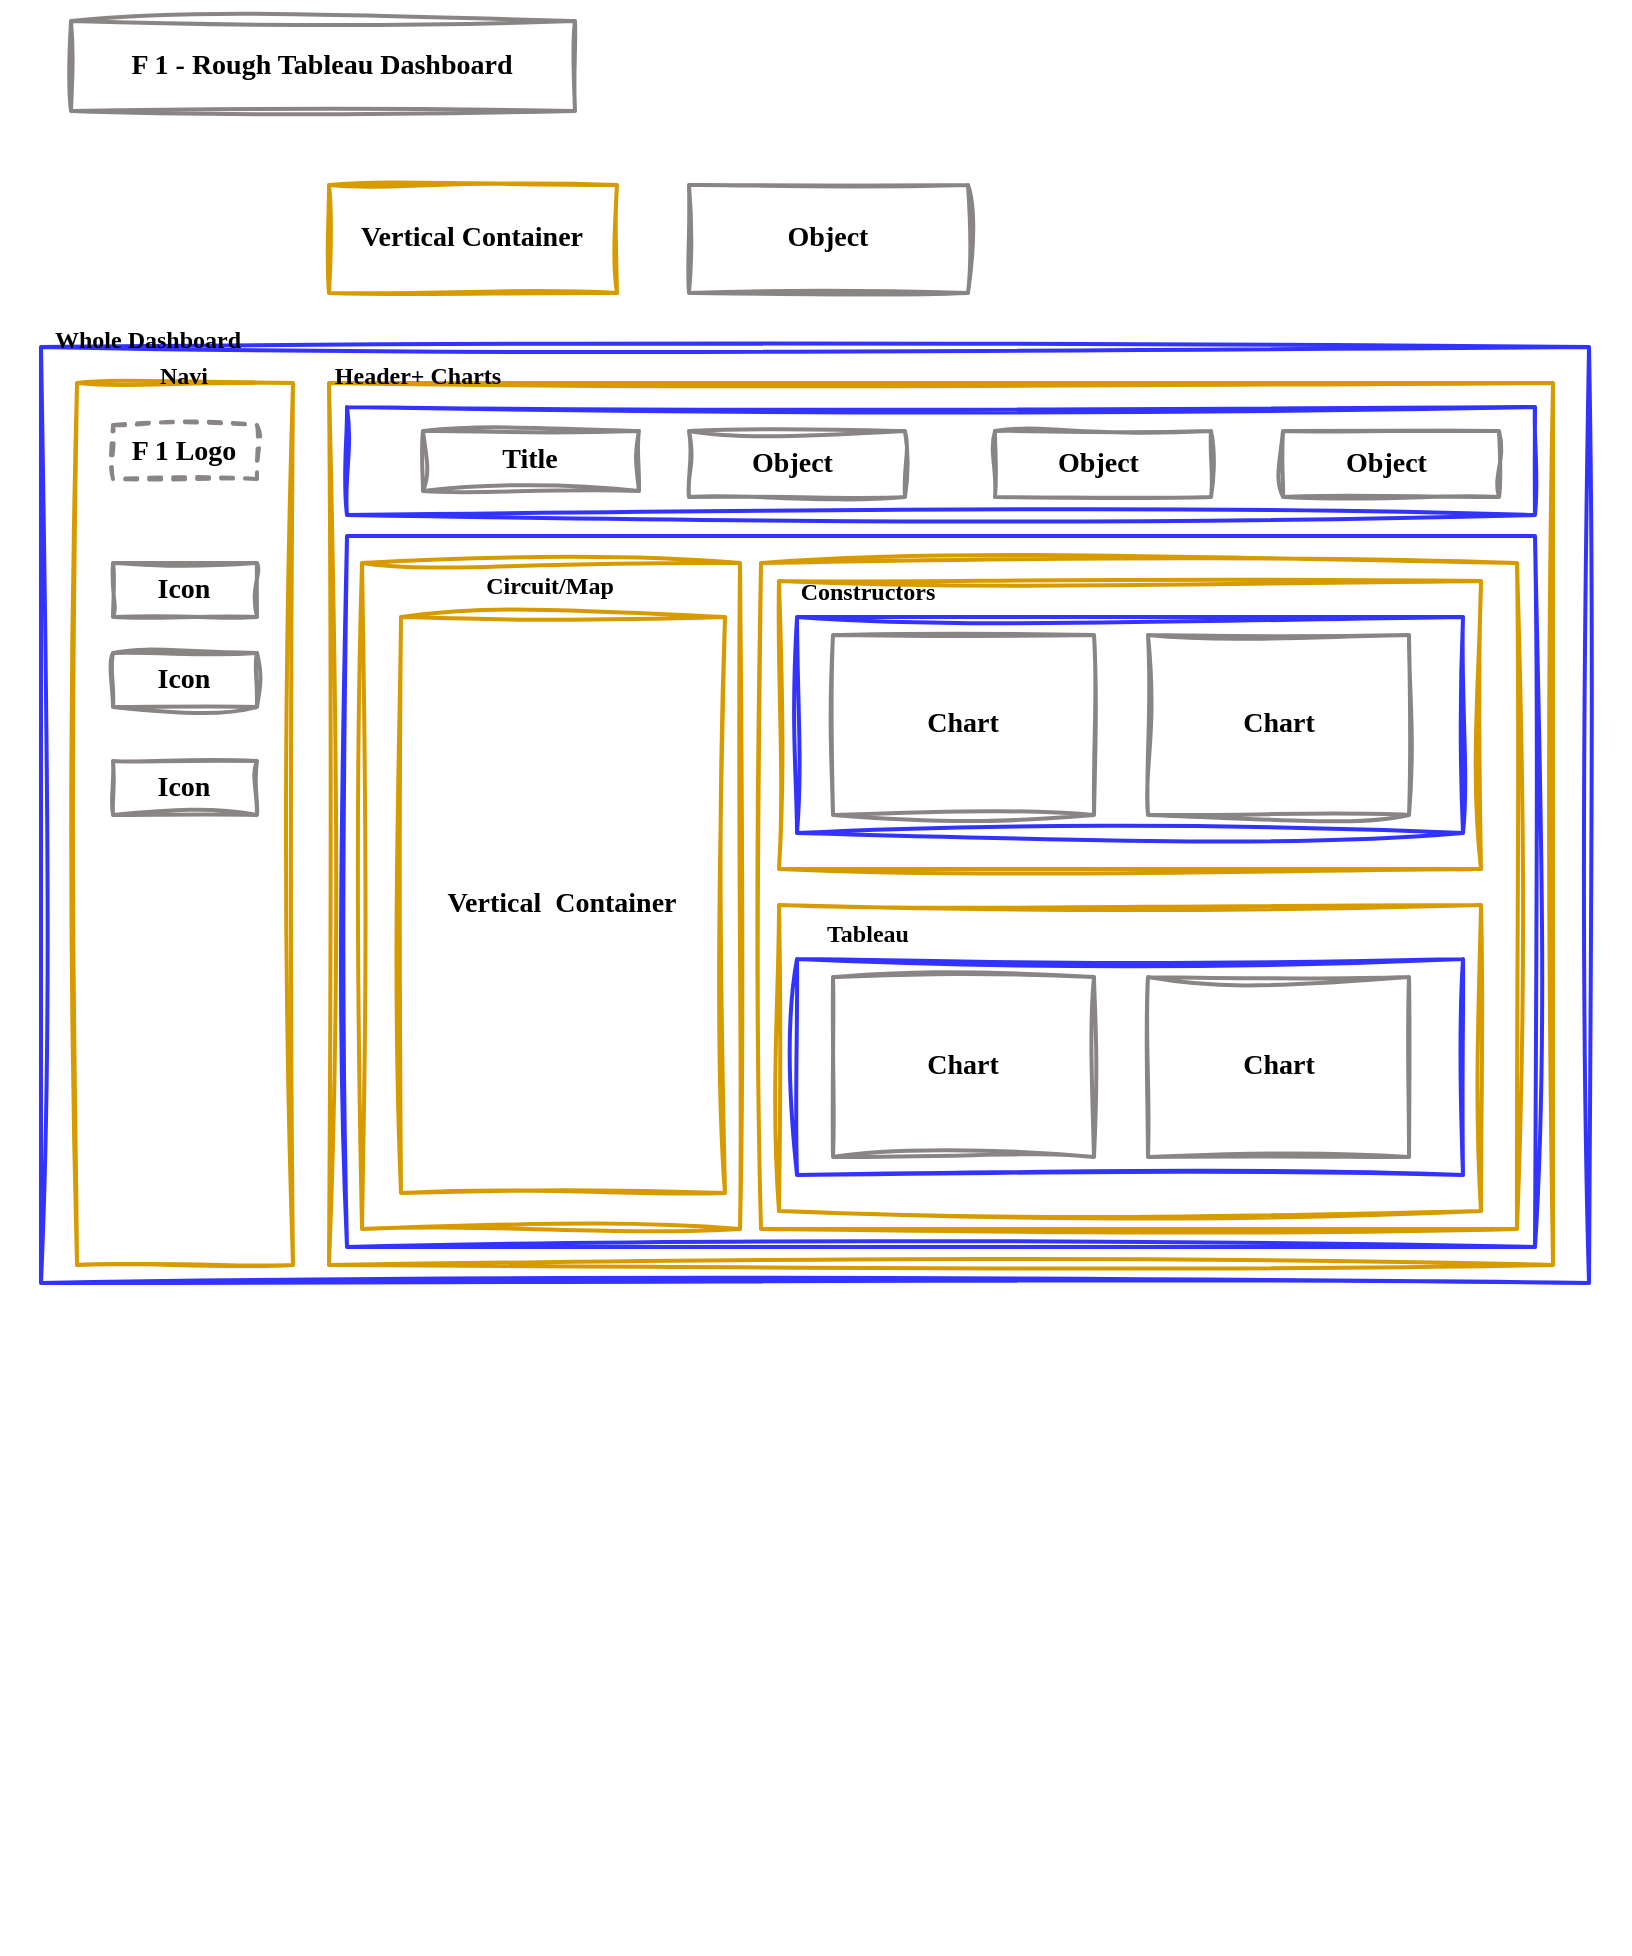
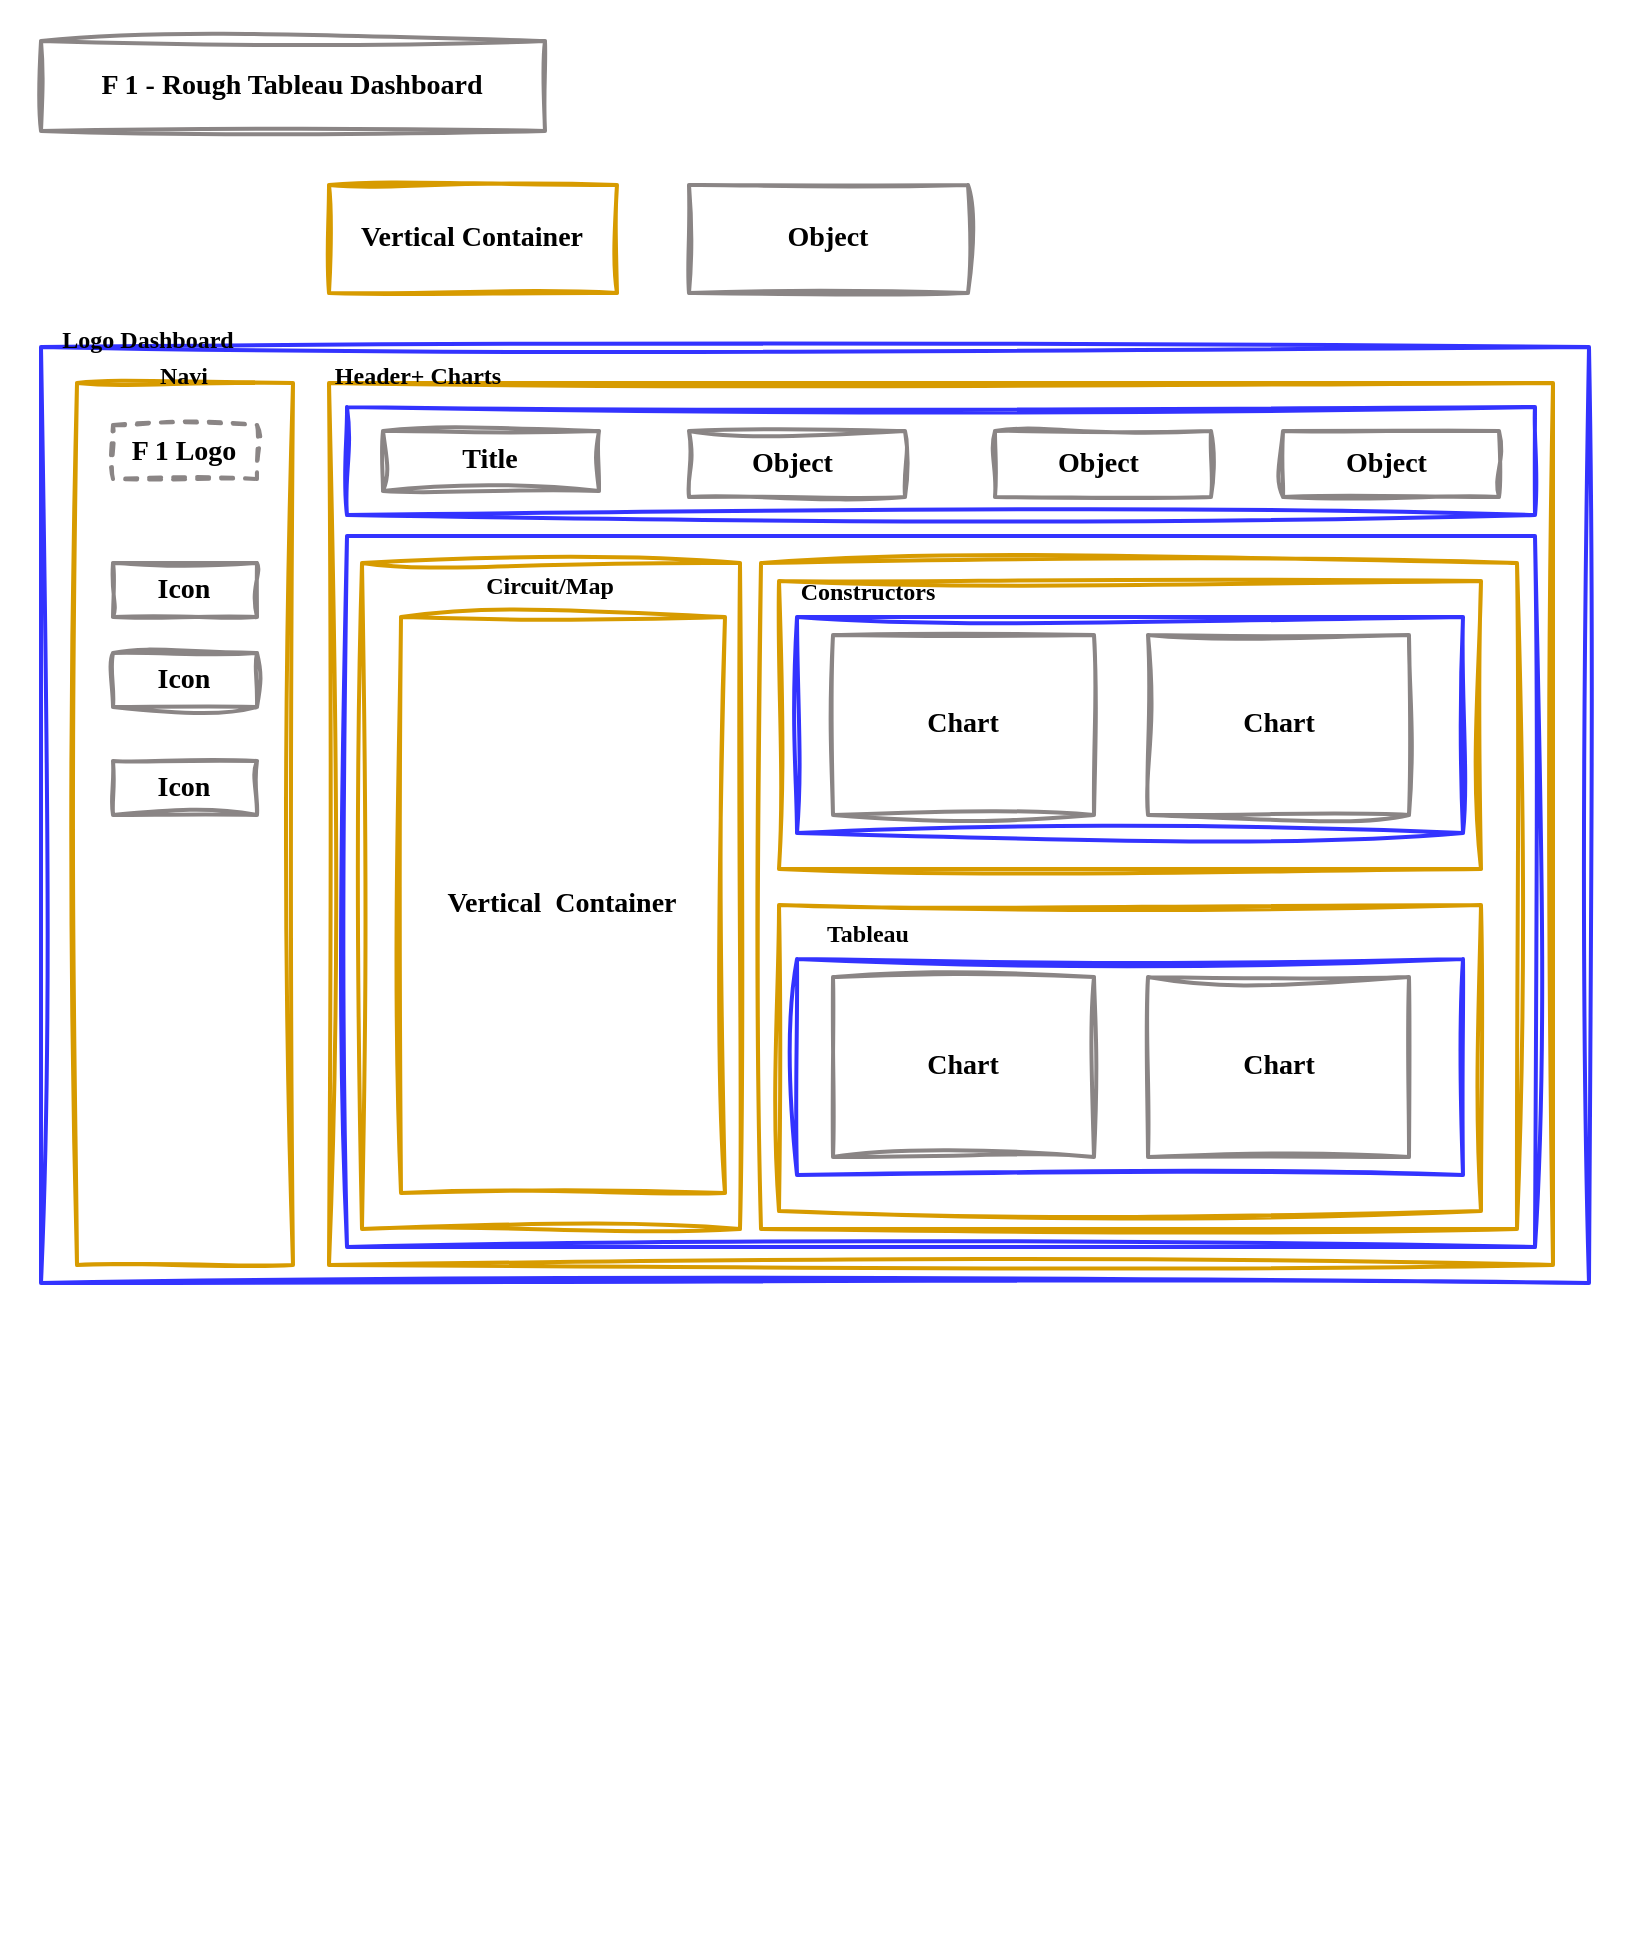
(323, 66) -> (293, 86)
(149, 341) -> (149, 341)
(531, 461) -> (491, 461)
